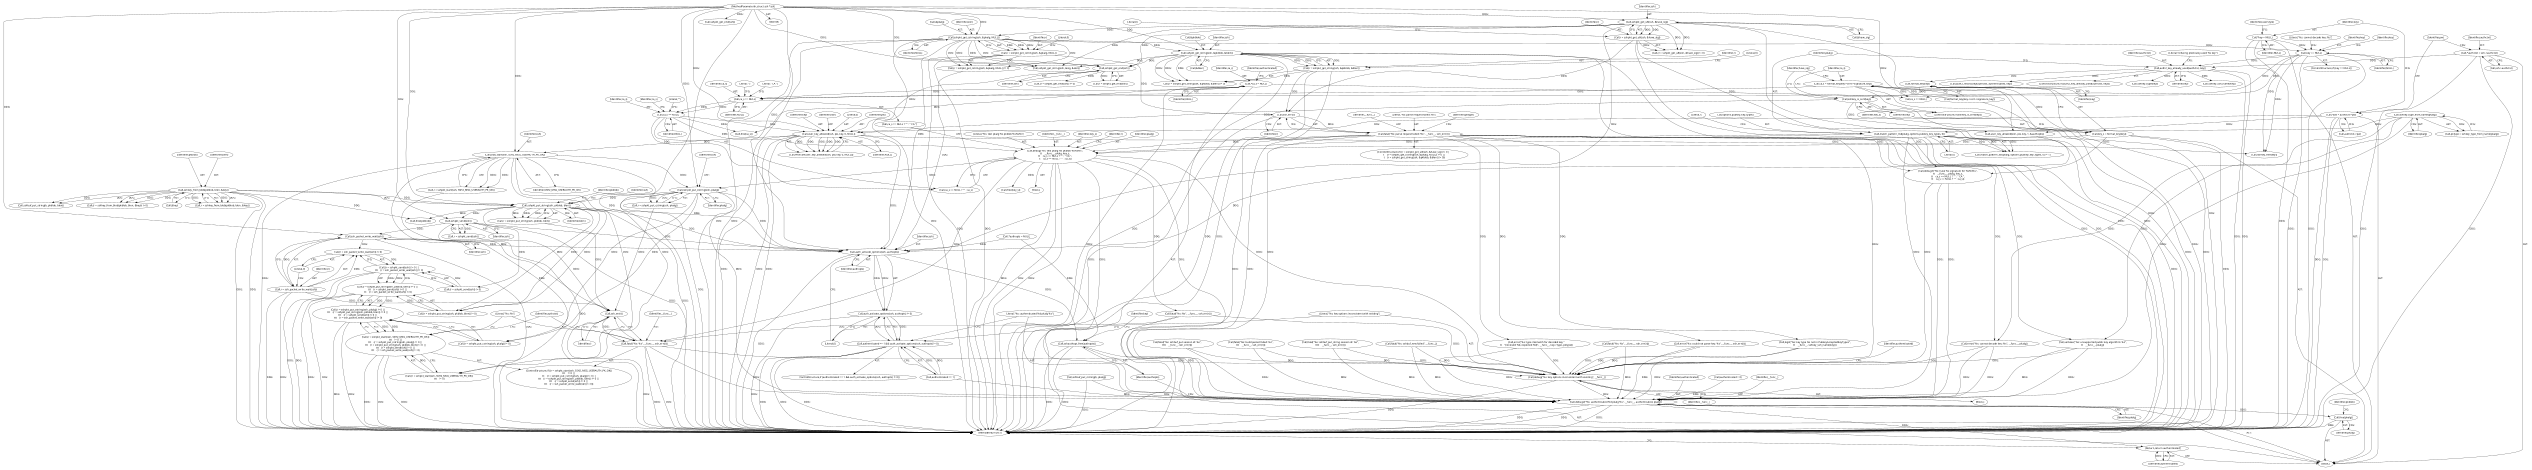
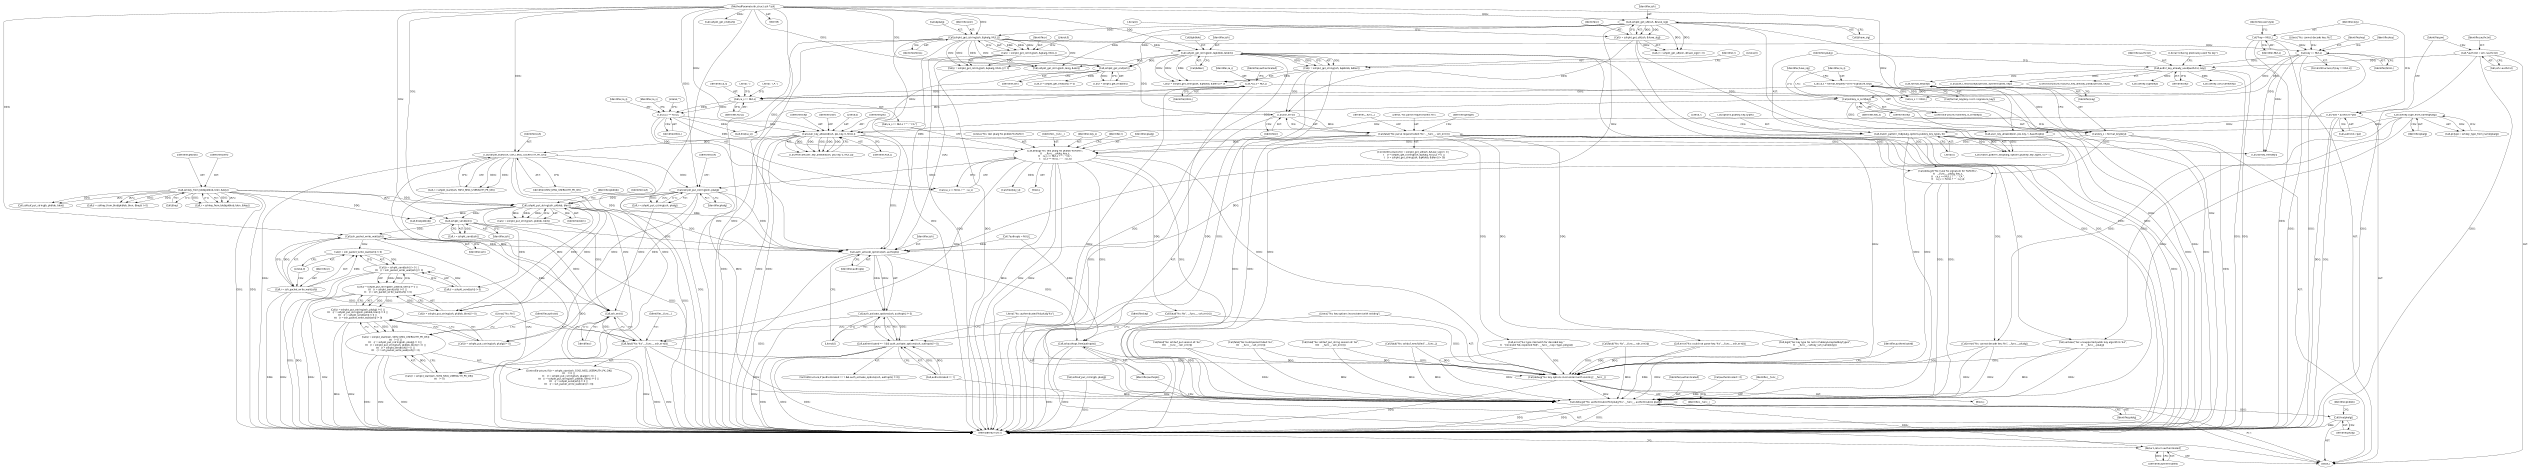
(2352, 124) -> (2352, 124)
(515, 155) -> (515, 155)
